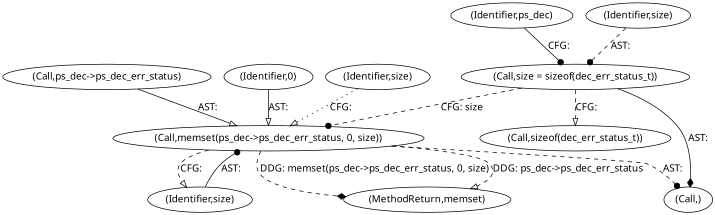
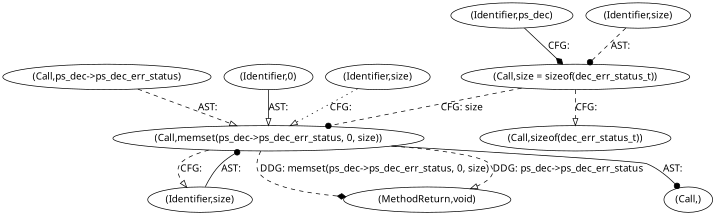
(541, 44) -> (541, 44)
(184, 106) -> (184, 106)
(672, 120) -> none
(536, 155) -> (536, 155)
(427, 200) -> (427, 200)
